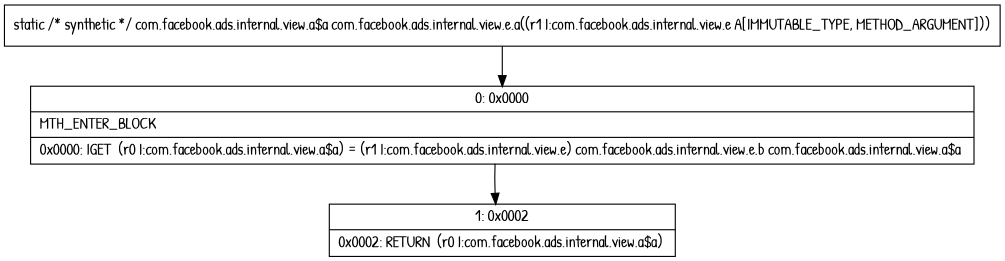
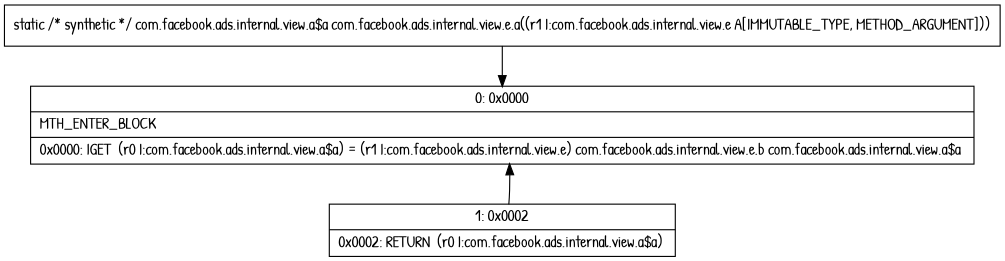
(495, 178) -> (510, 190)
